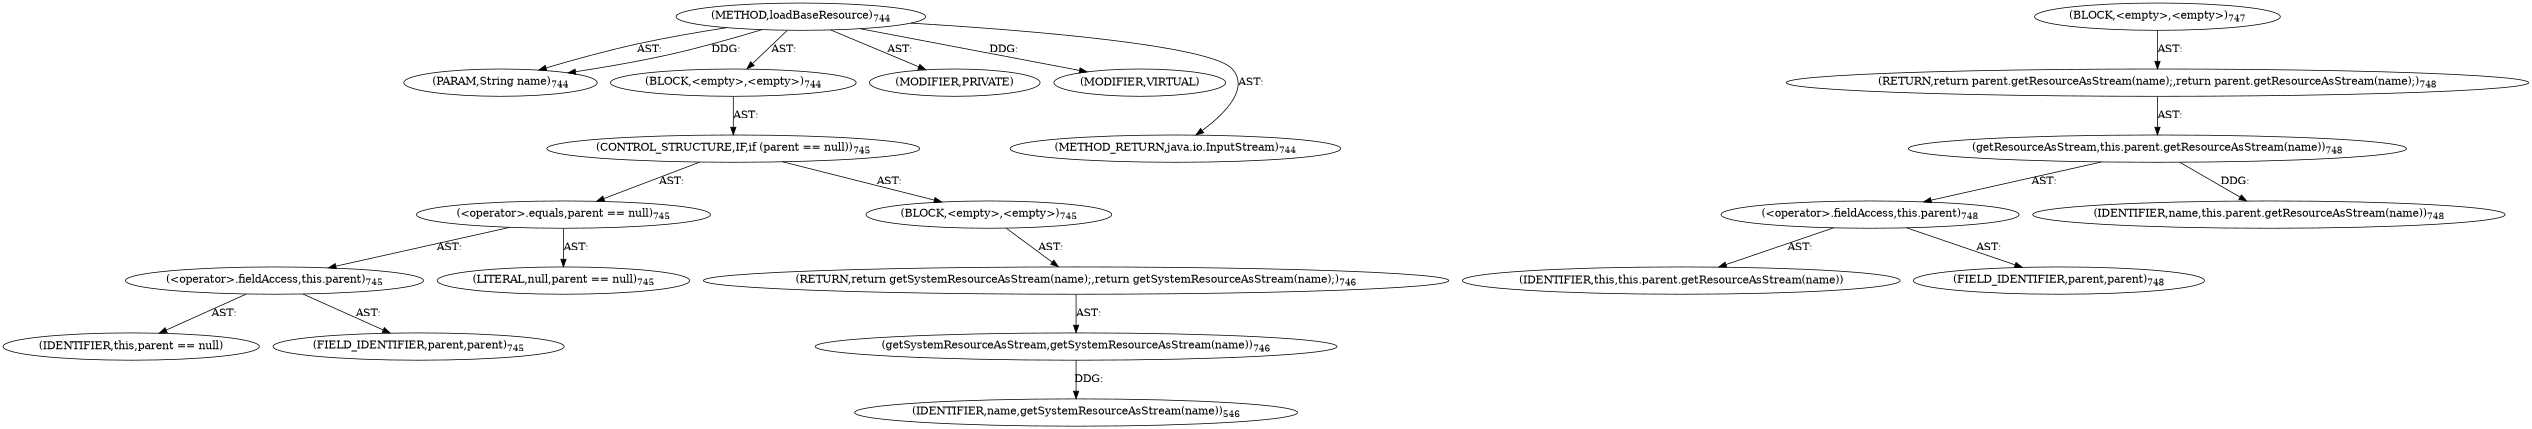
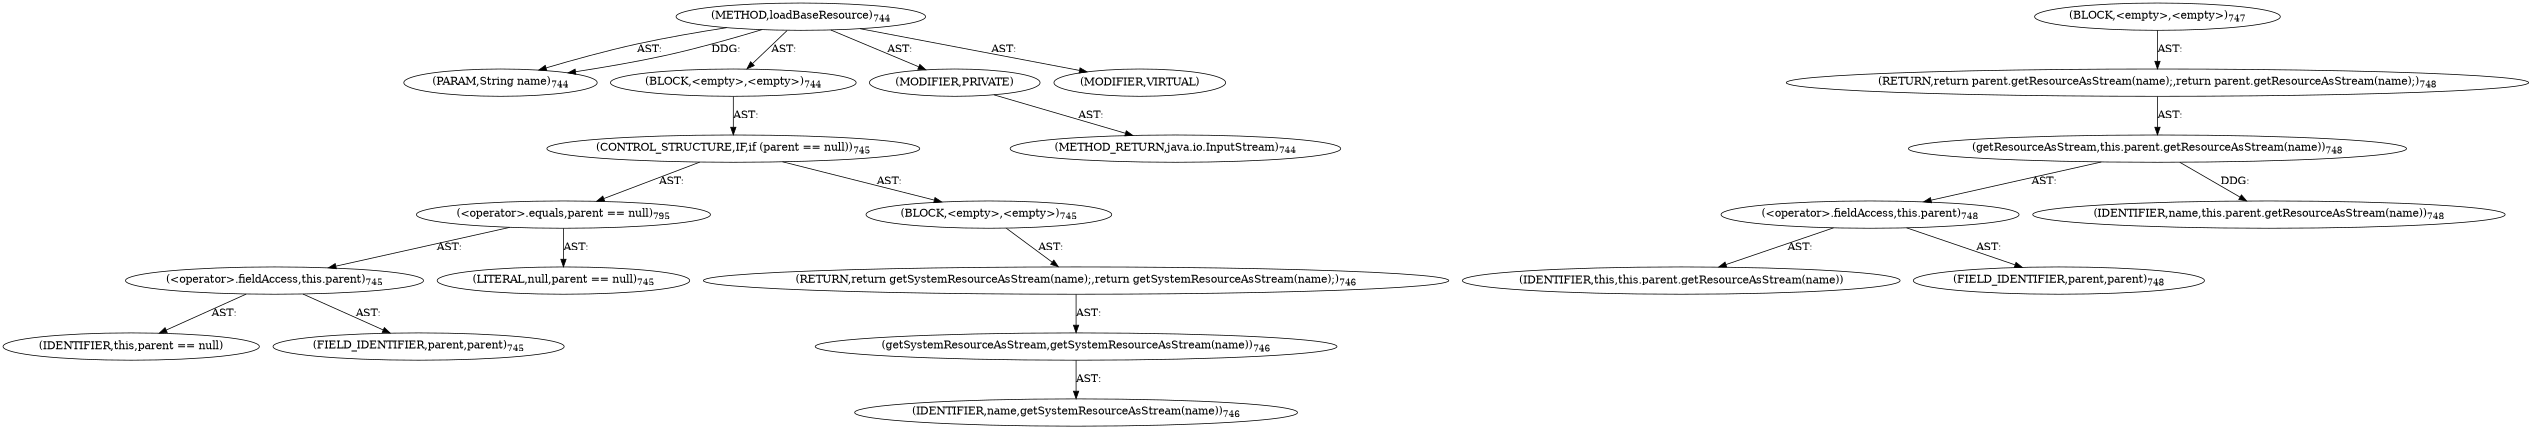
(1112, 40) -> (1060, 114)
(1006, 50) -> (1006, 50)
(662, 213) -> (662, 213)
(1090, 380) -> (1090, 380)
(1232, 411) -> (1232, 411)
